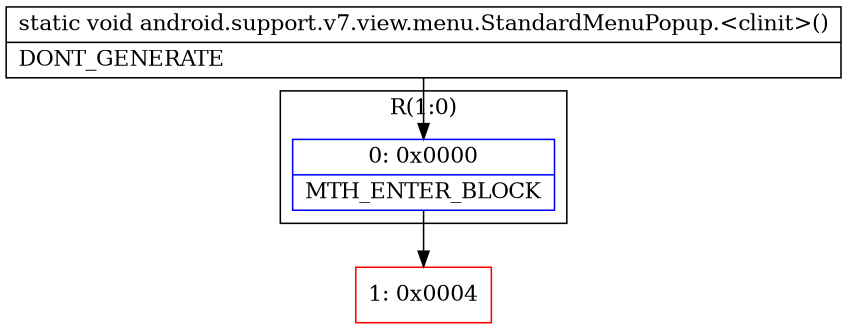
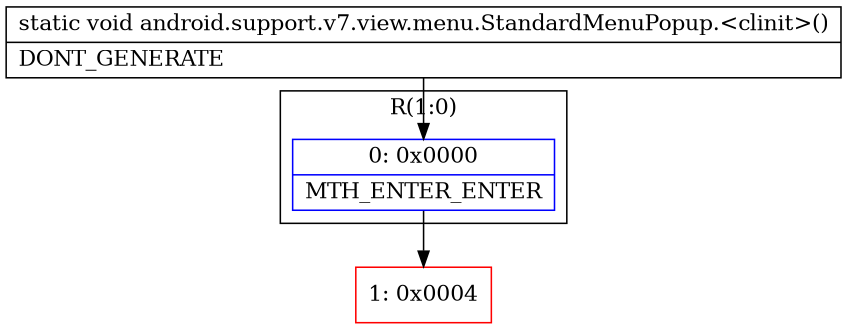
(424, 192) -> (424, 192)
